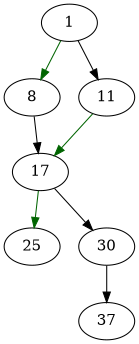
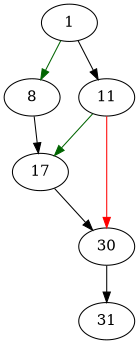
none -> (107, 167)
(32, 247) -> none
(107, 321) -> (107, 321)
